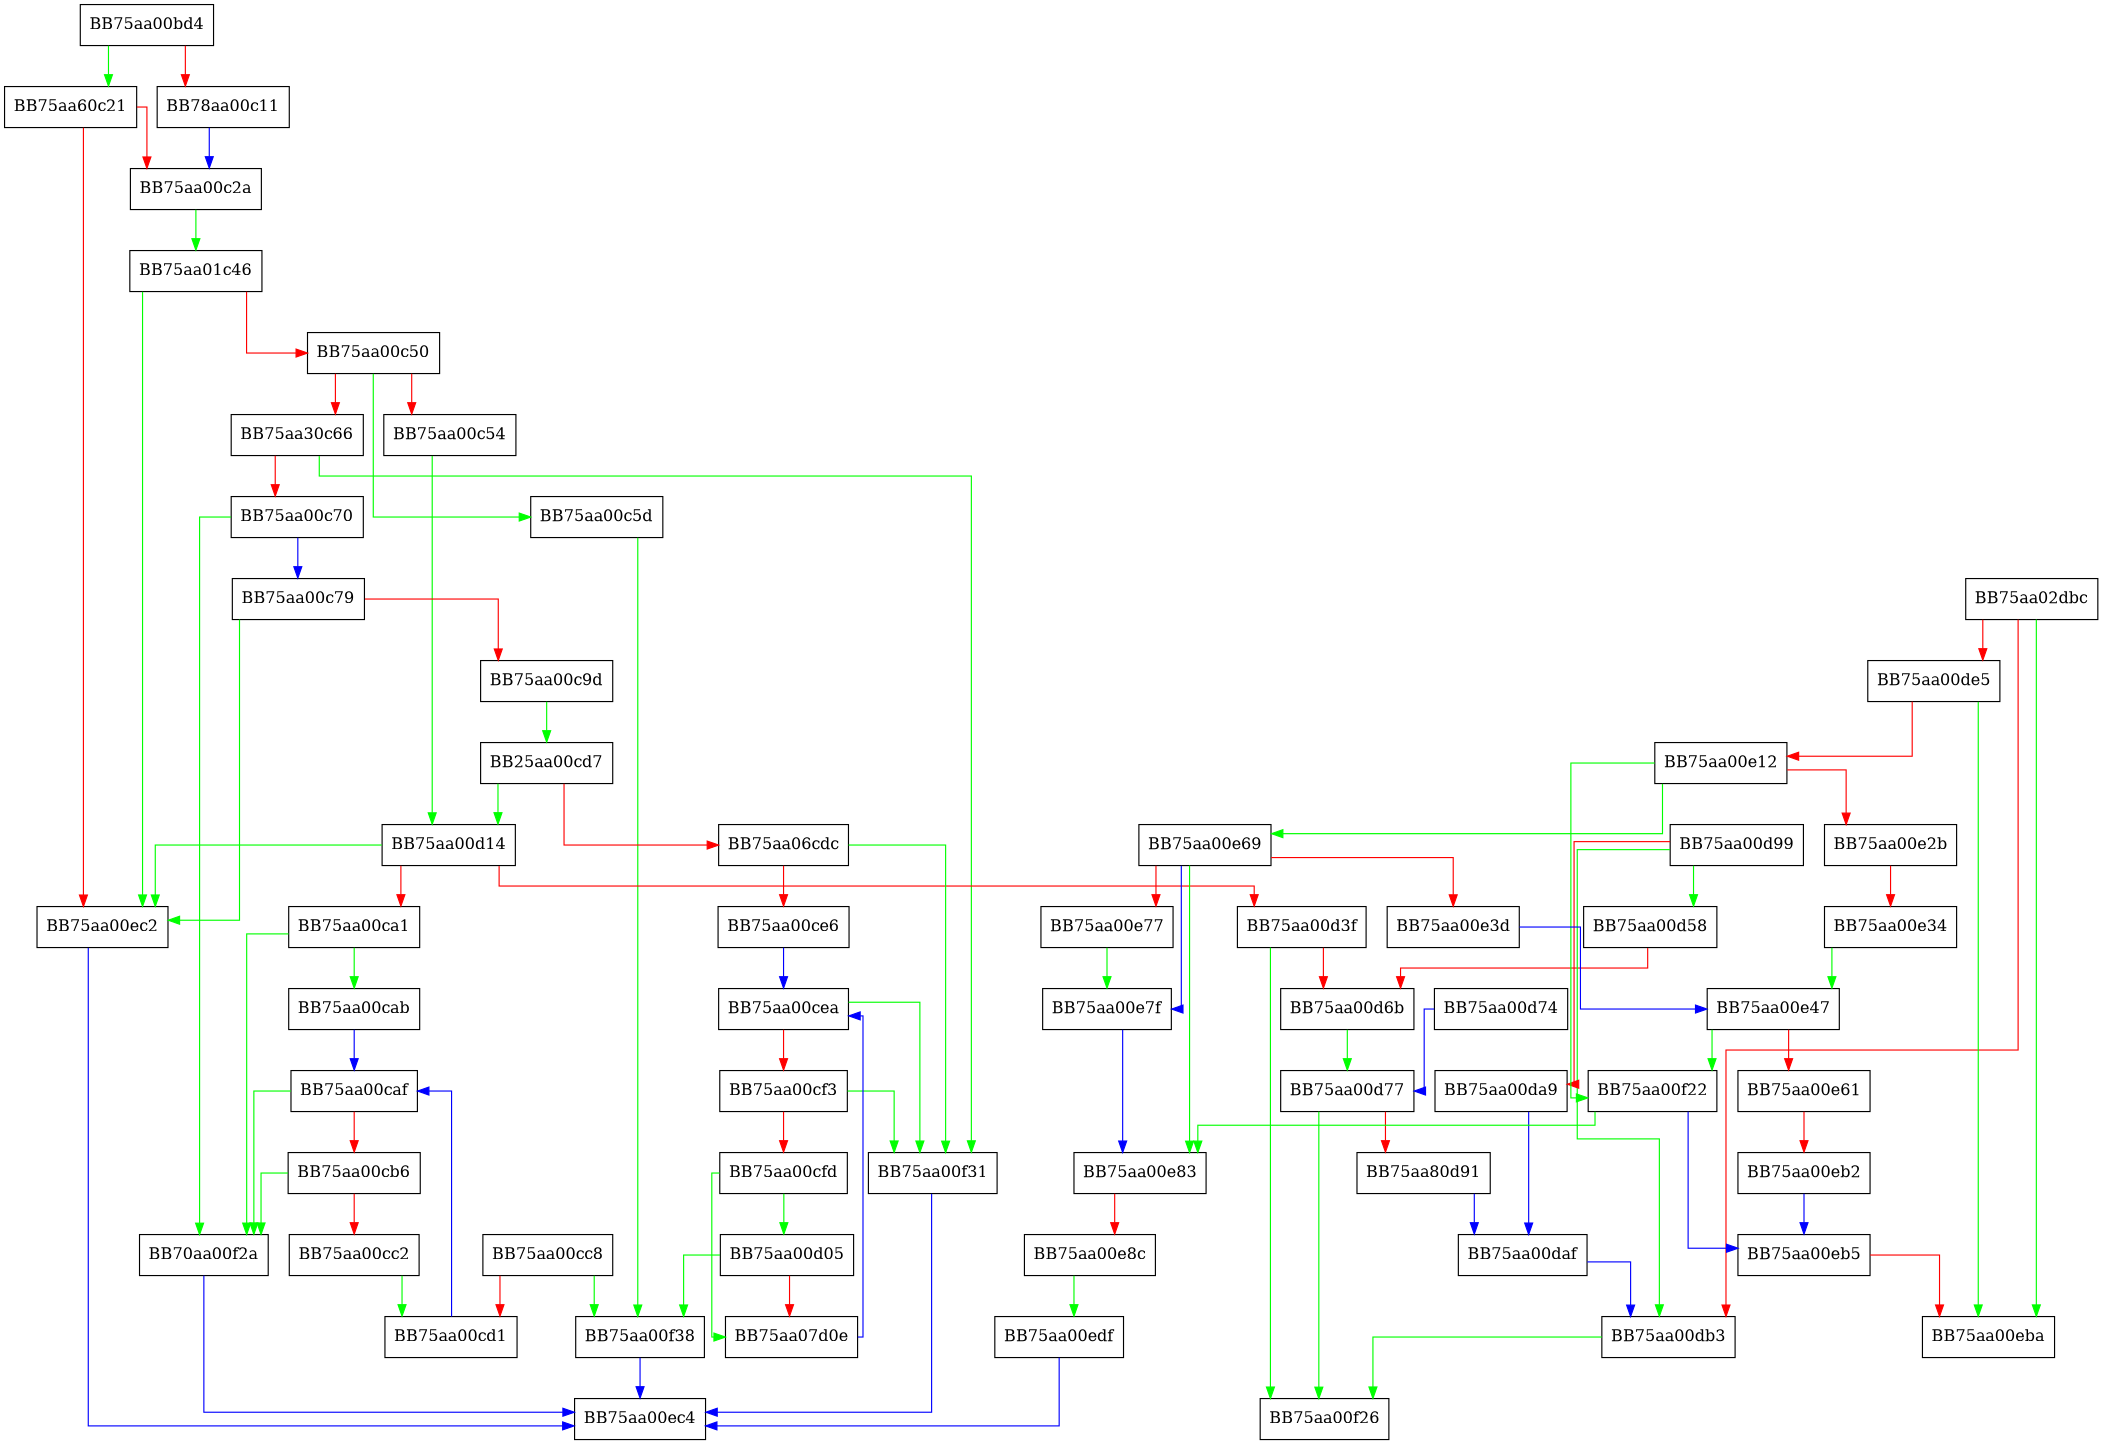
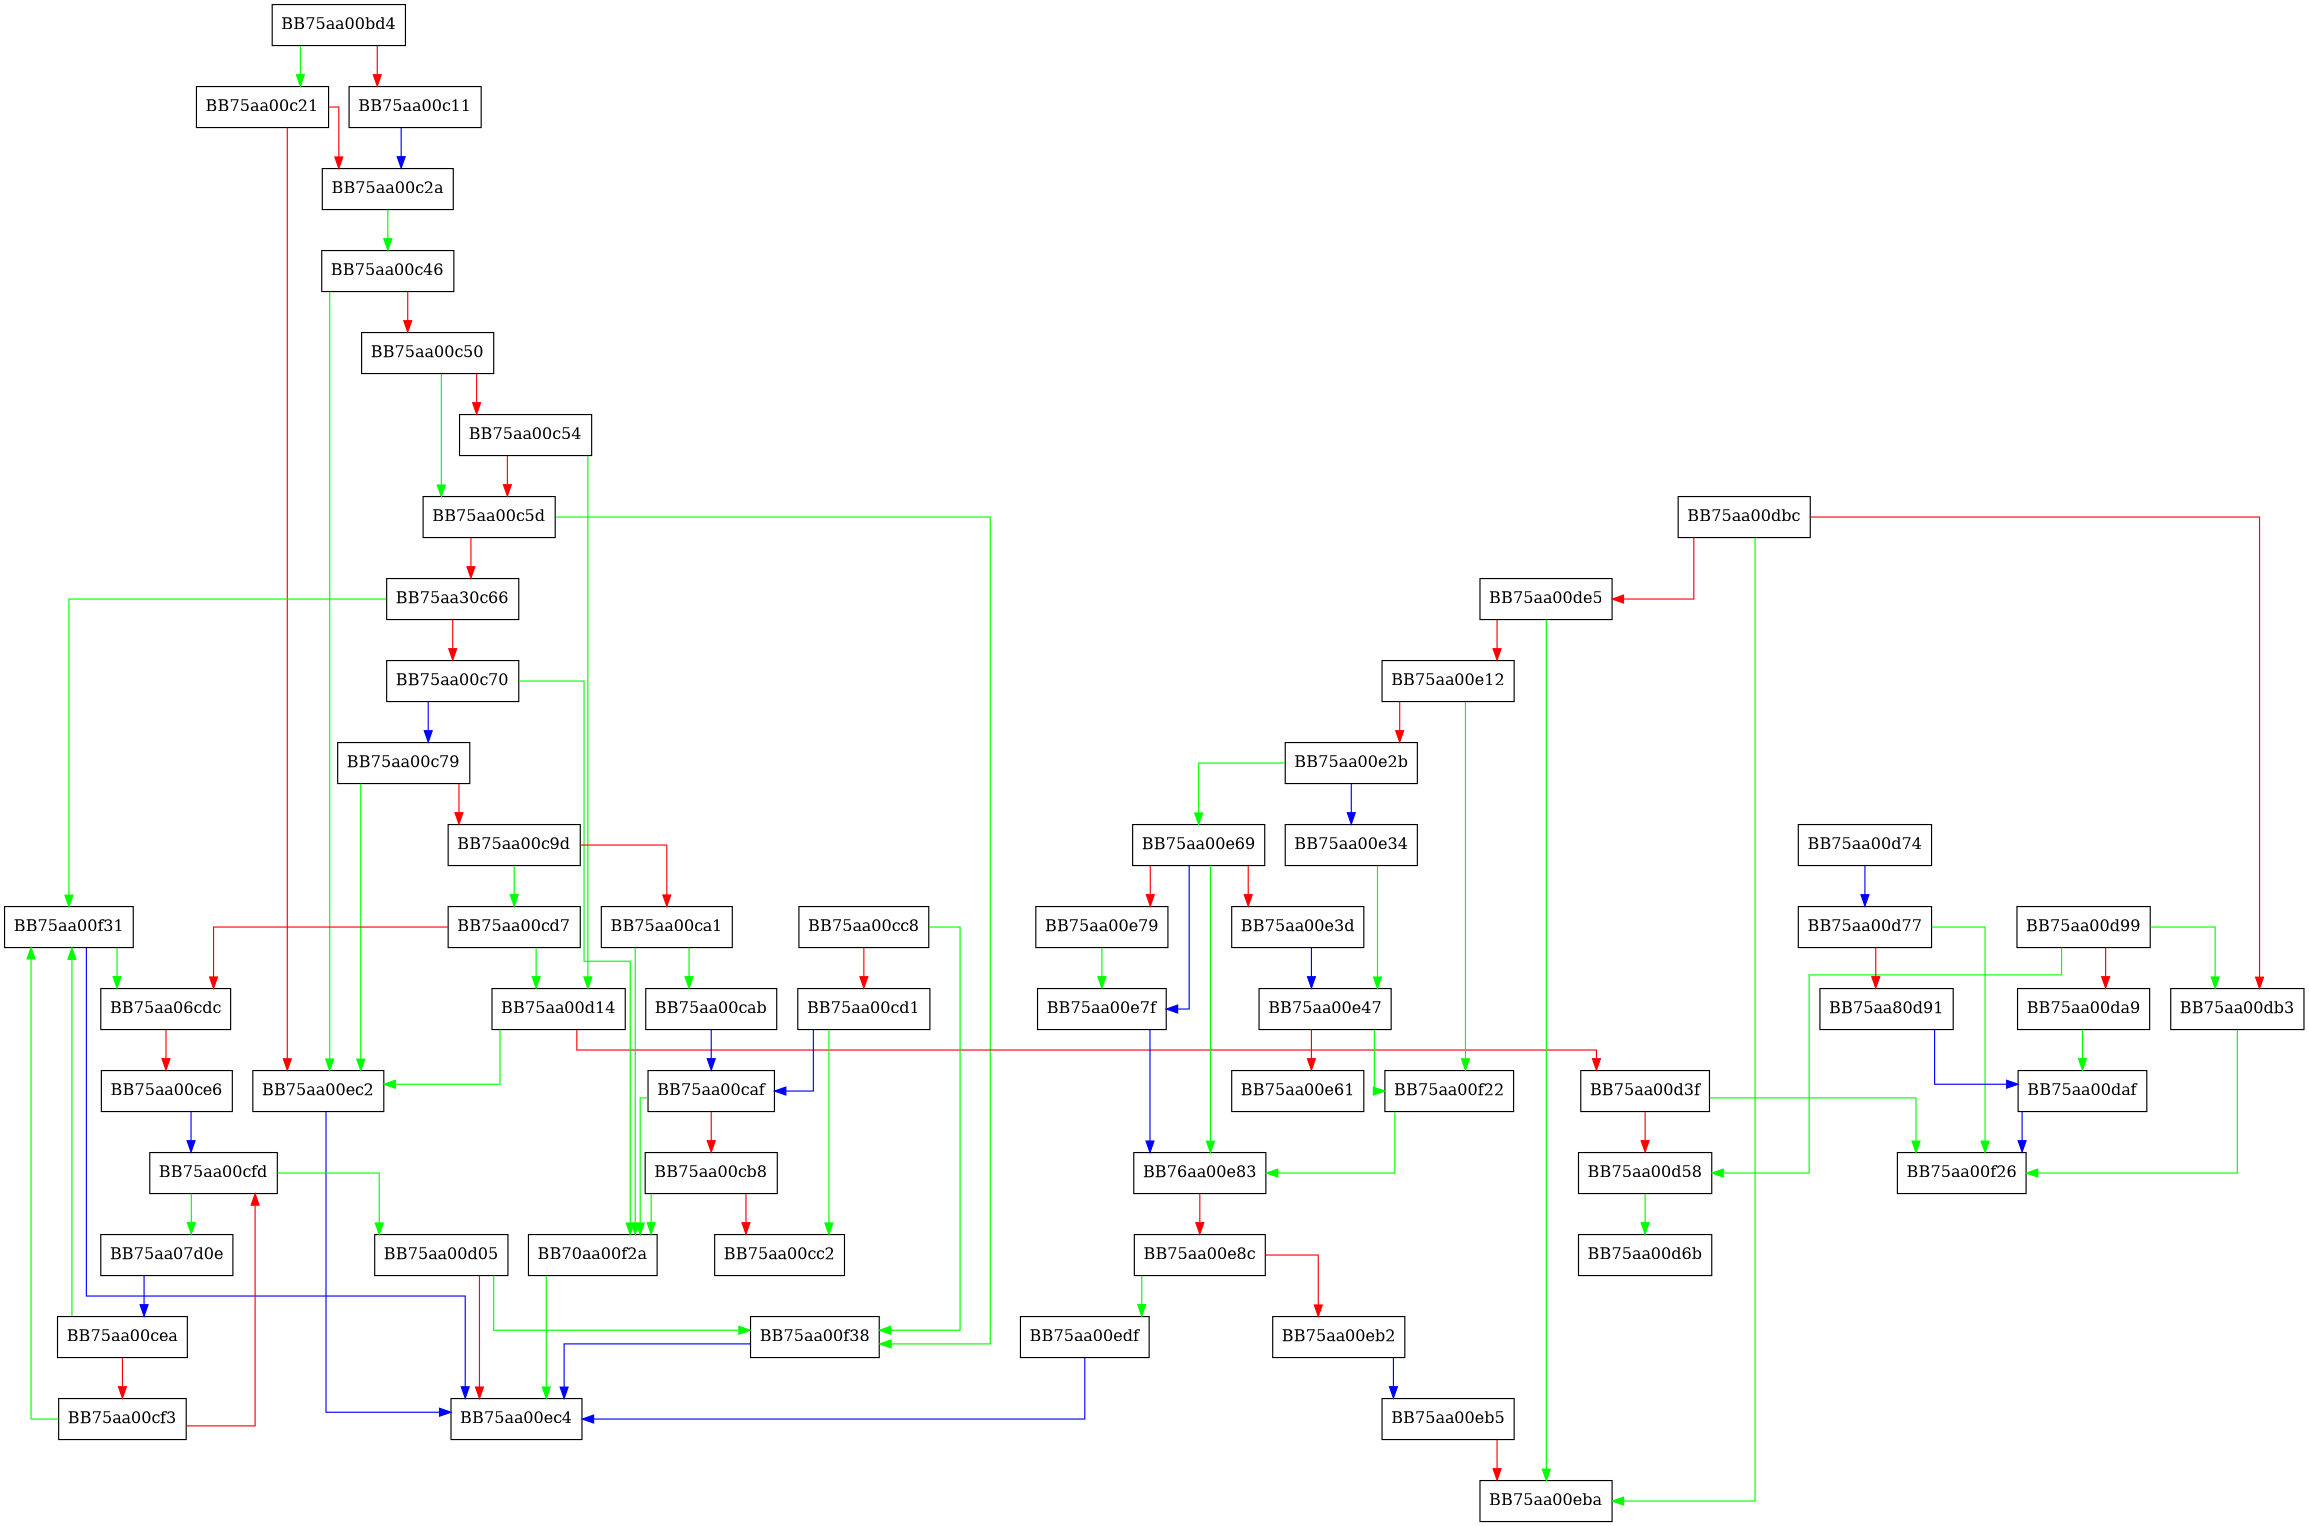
(71, 107) -> (263, 107)
(223, 107) -> (415, 107)
(196, 271) -> (388, 271)
(335, 388) -> (471, 552)
none -> (507, 470)
(2032, 599) -> (1744, 517)
(547, 763) -> (514, 927)
(1498, 834) -> (1217, 763)
(401, 880) -> (649, 845)
(1891, 880) -> (1351, 798)
(1107, 927) -> (1102, 927)
(946, 945) -> (117, 962)
(784, 962) -> (191, 1126)
(1323, 962) -> (1645, 1126)
(1530, 968) -> (1645, 1208)
(1347, 1044) -> none
(1804, 1126) -> (1317, 1255)
(1529, 1167) -> (2082, 1044)
(354, 1173) -> (711, 1173)
(1140, 1173) -> (1200, 1173)
(1688, 1199) -> none
(1631, 1262) -> (2022, 1126)
(402, 1290) -> (829, 1126)
(790, 1290) -> (479, 1331)
(315, 1412) -> (546, 1323)
